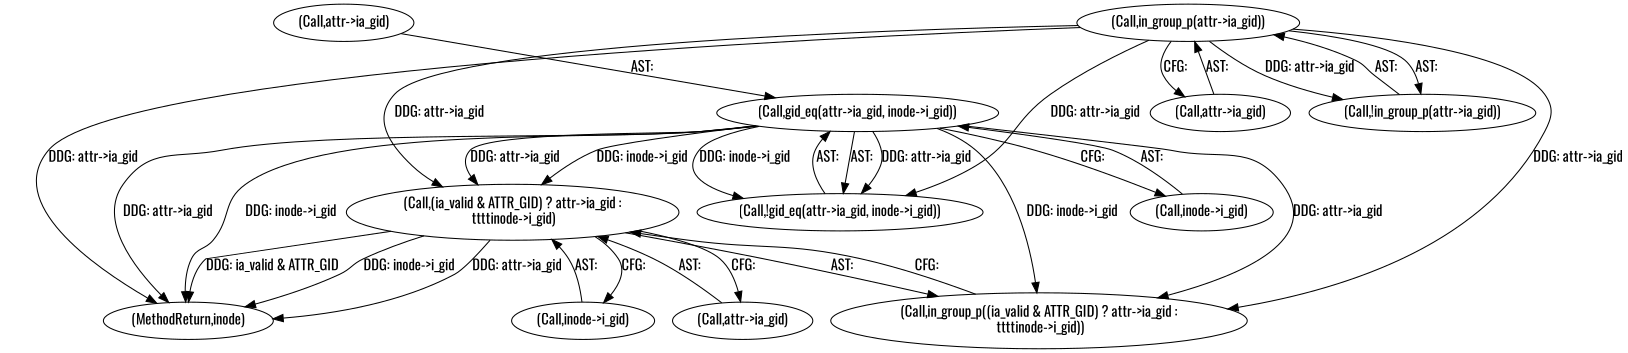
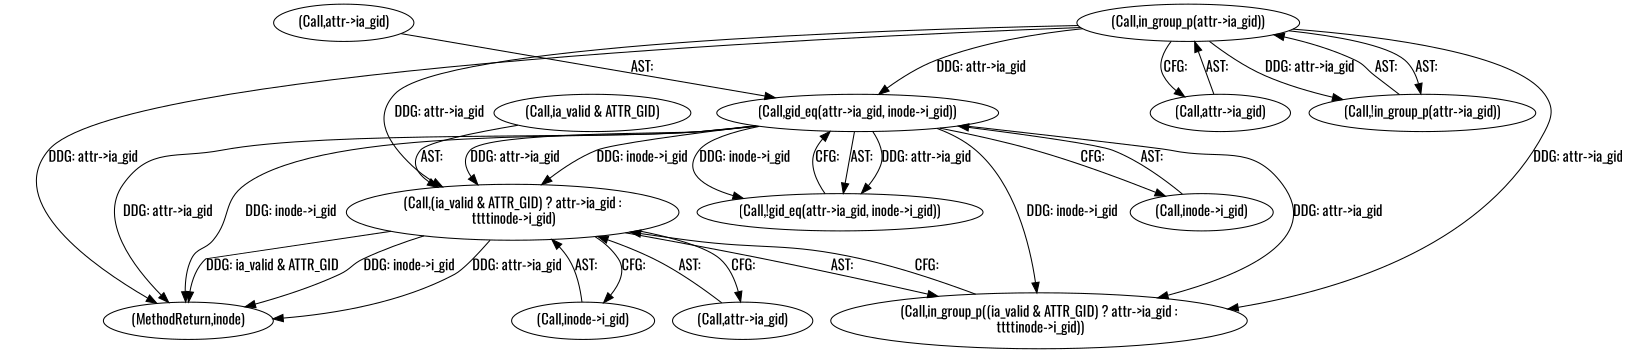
none -> (592, 113)
(1029, 113) -> (981, 46)
(829, 158) -> (829, 158)
